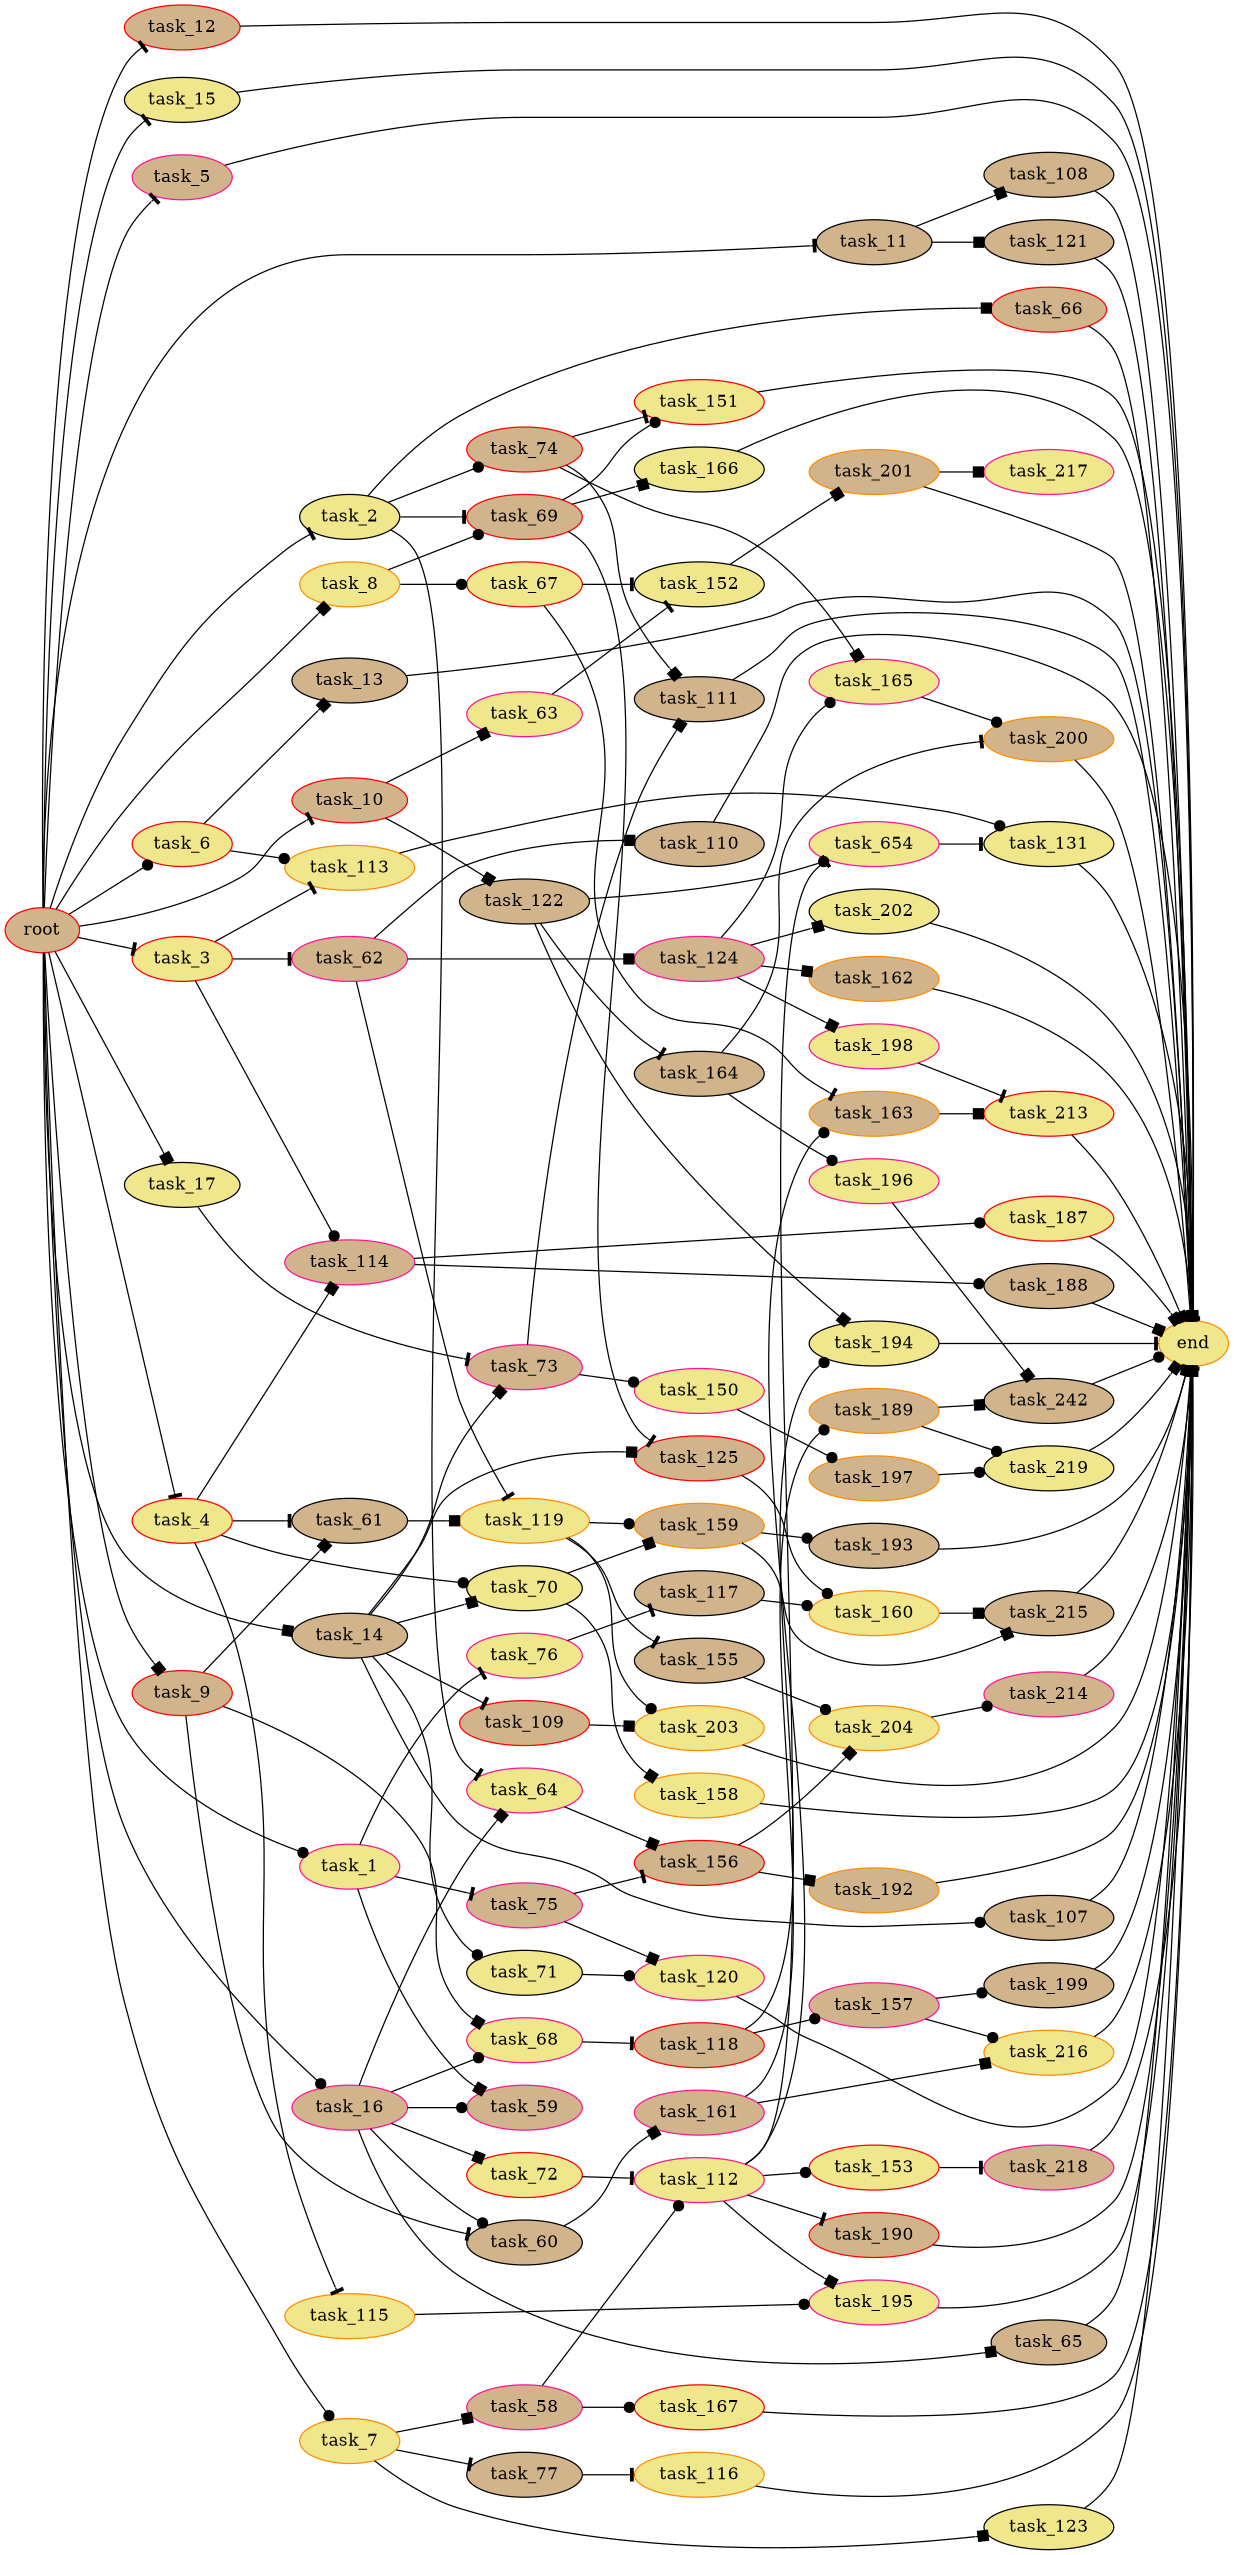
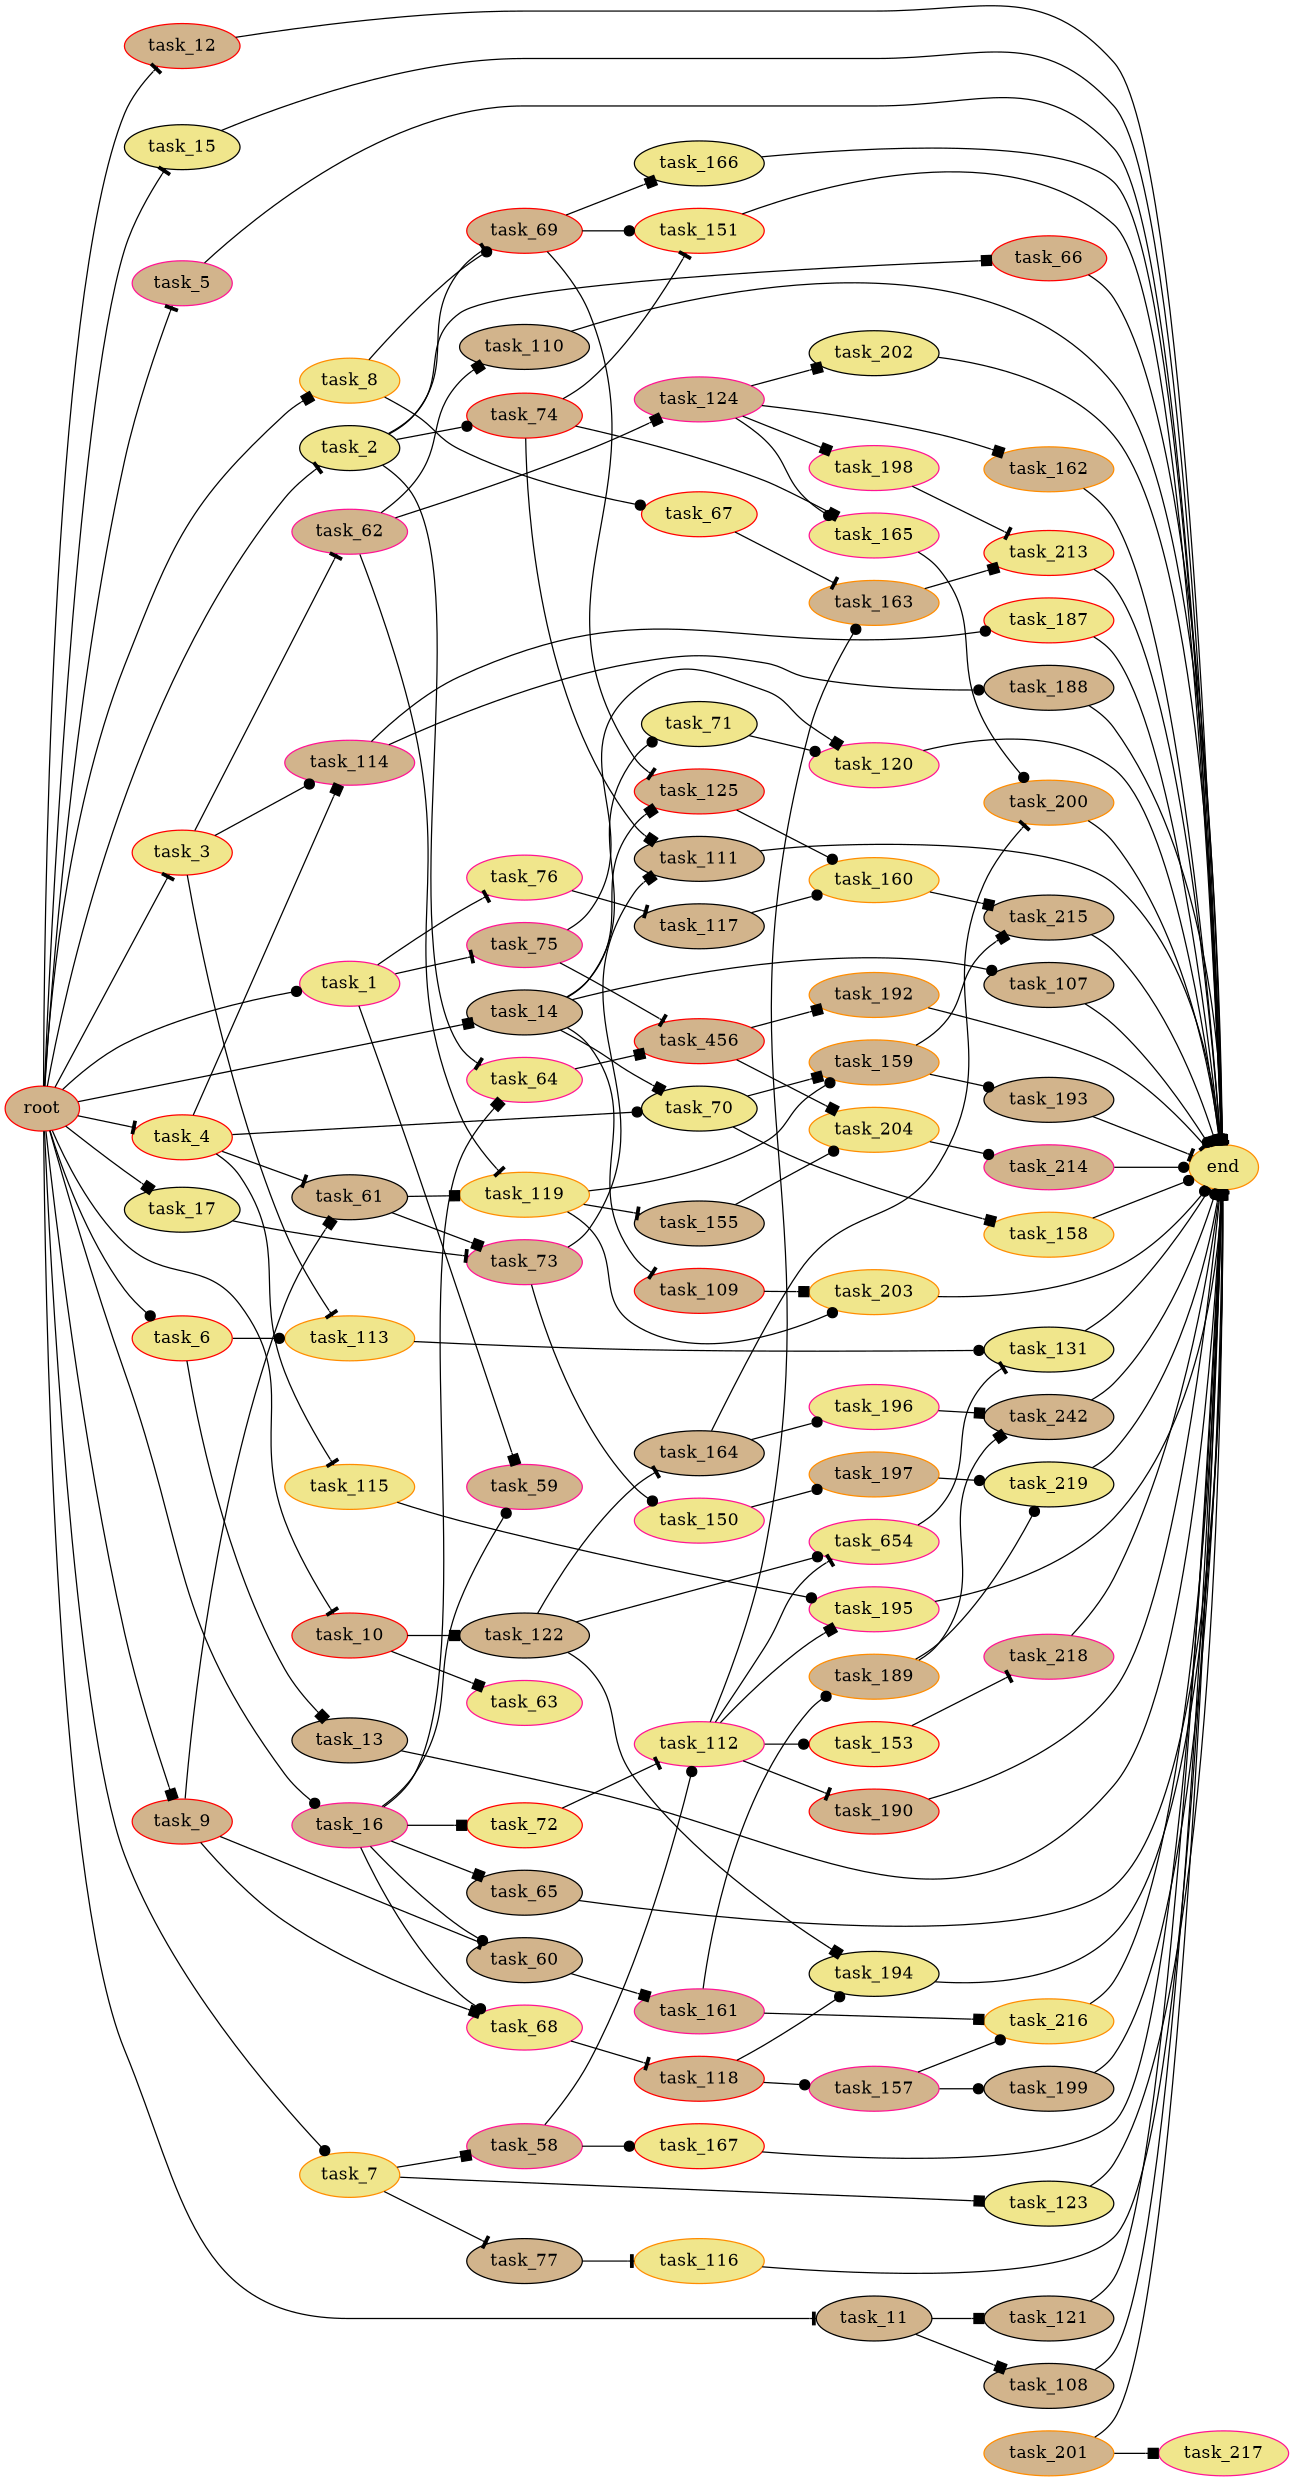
(699, 584) -> none
(442, 1483) -> (427, 1226)
(699, 1863) -> (699, 1041)
